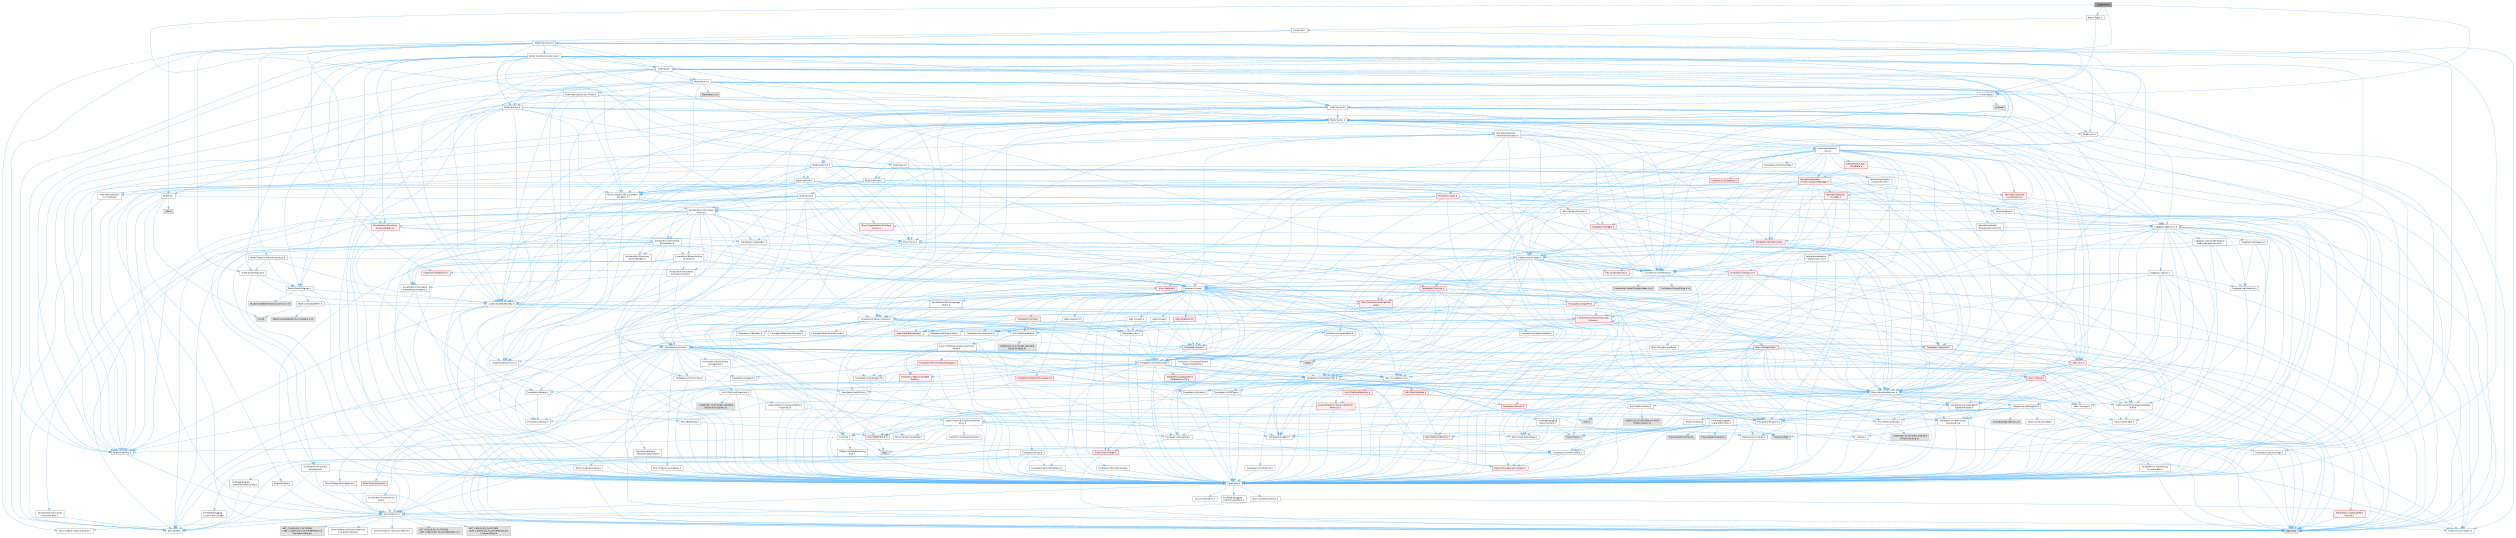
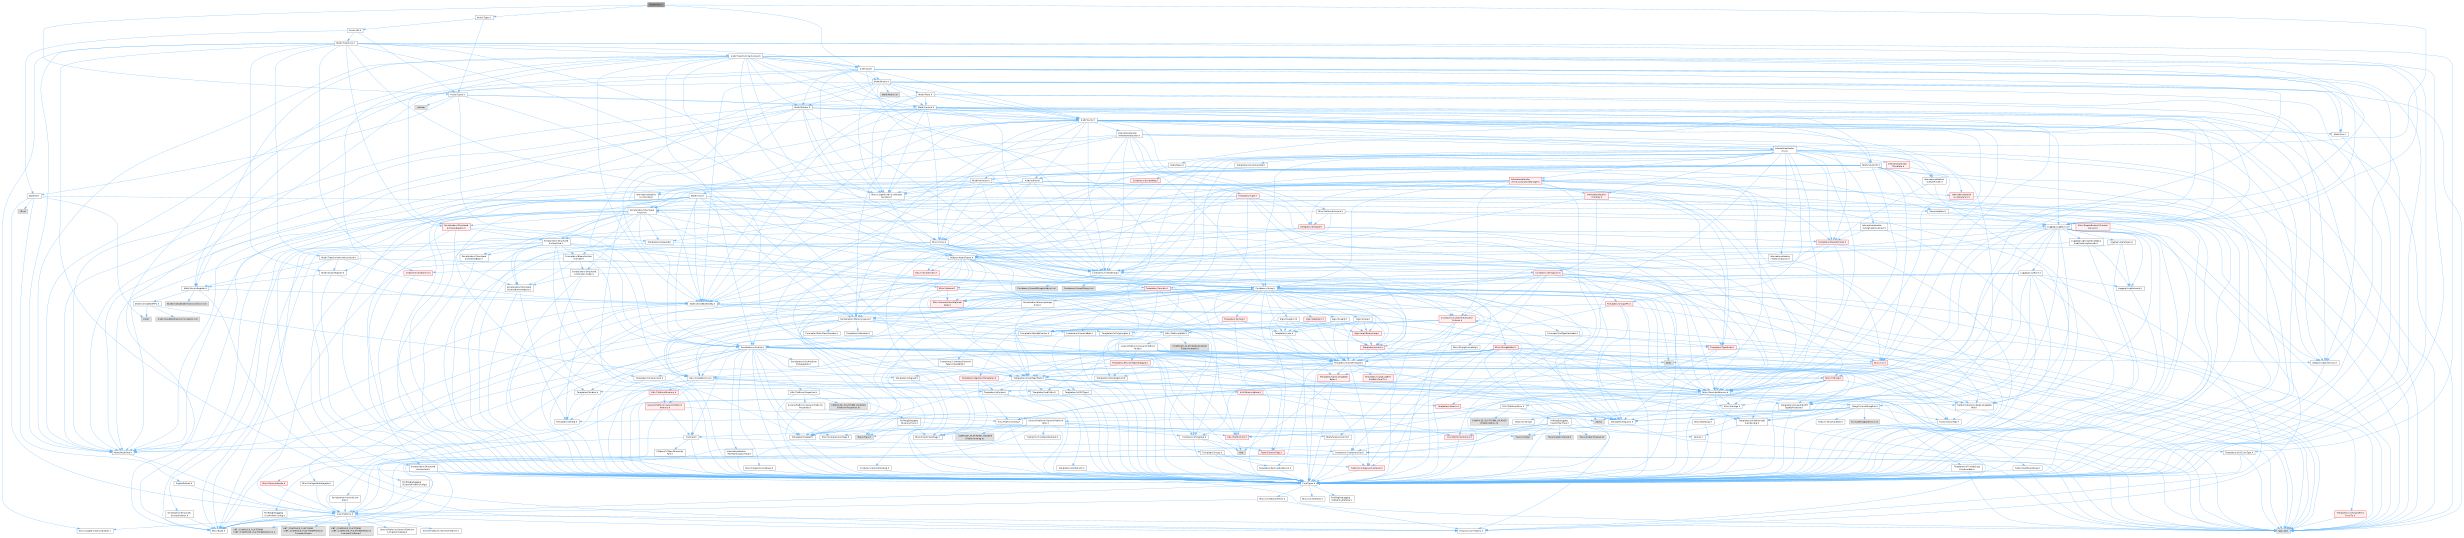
(581, 95) -> (925, 95)
(1912, 151) -> none
(828, 333) -> none
